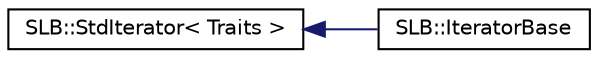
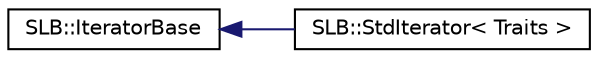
(351, 29) -> (268, 29)
